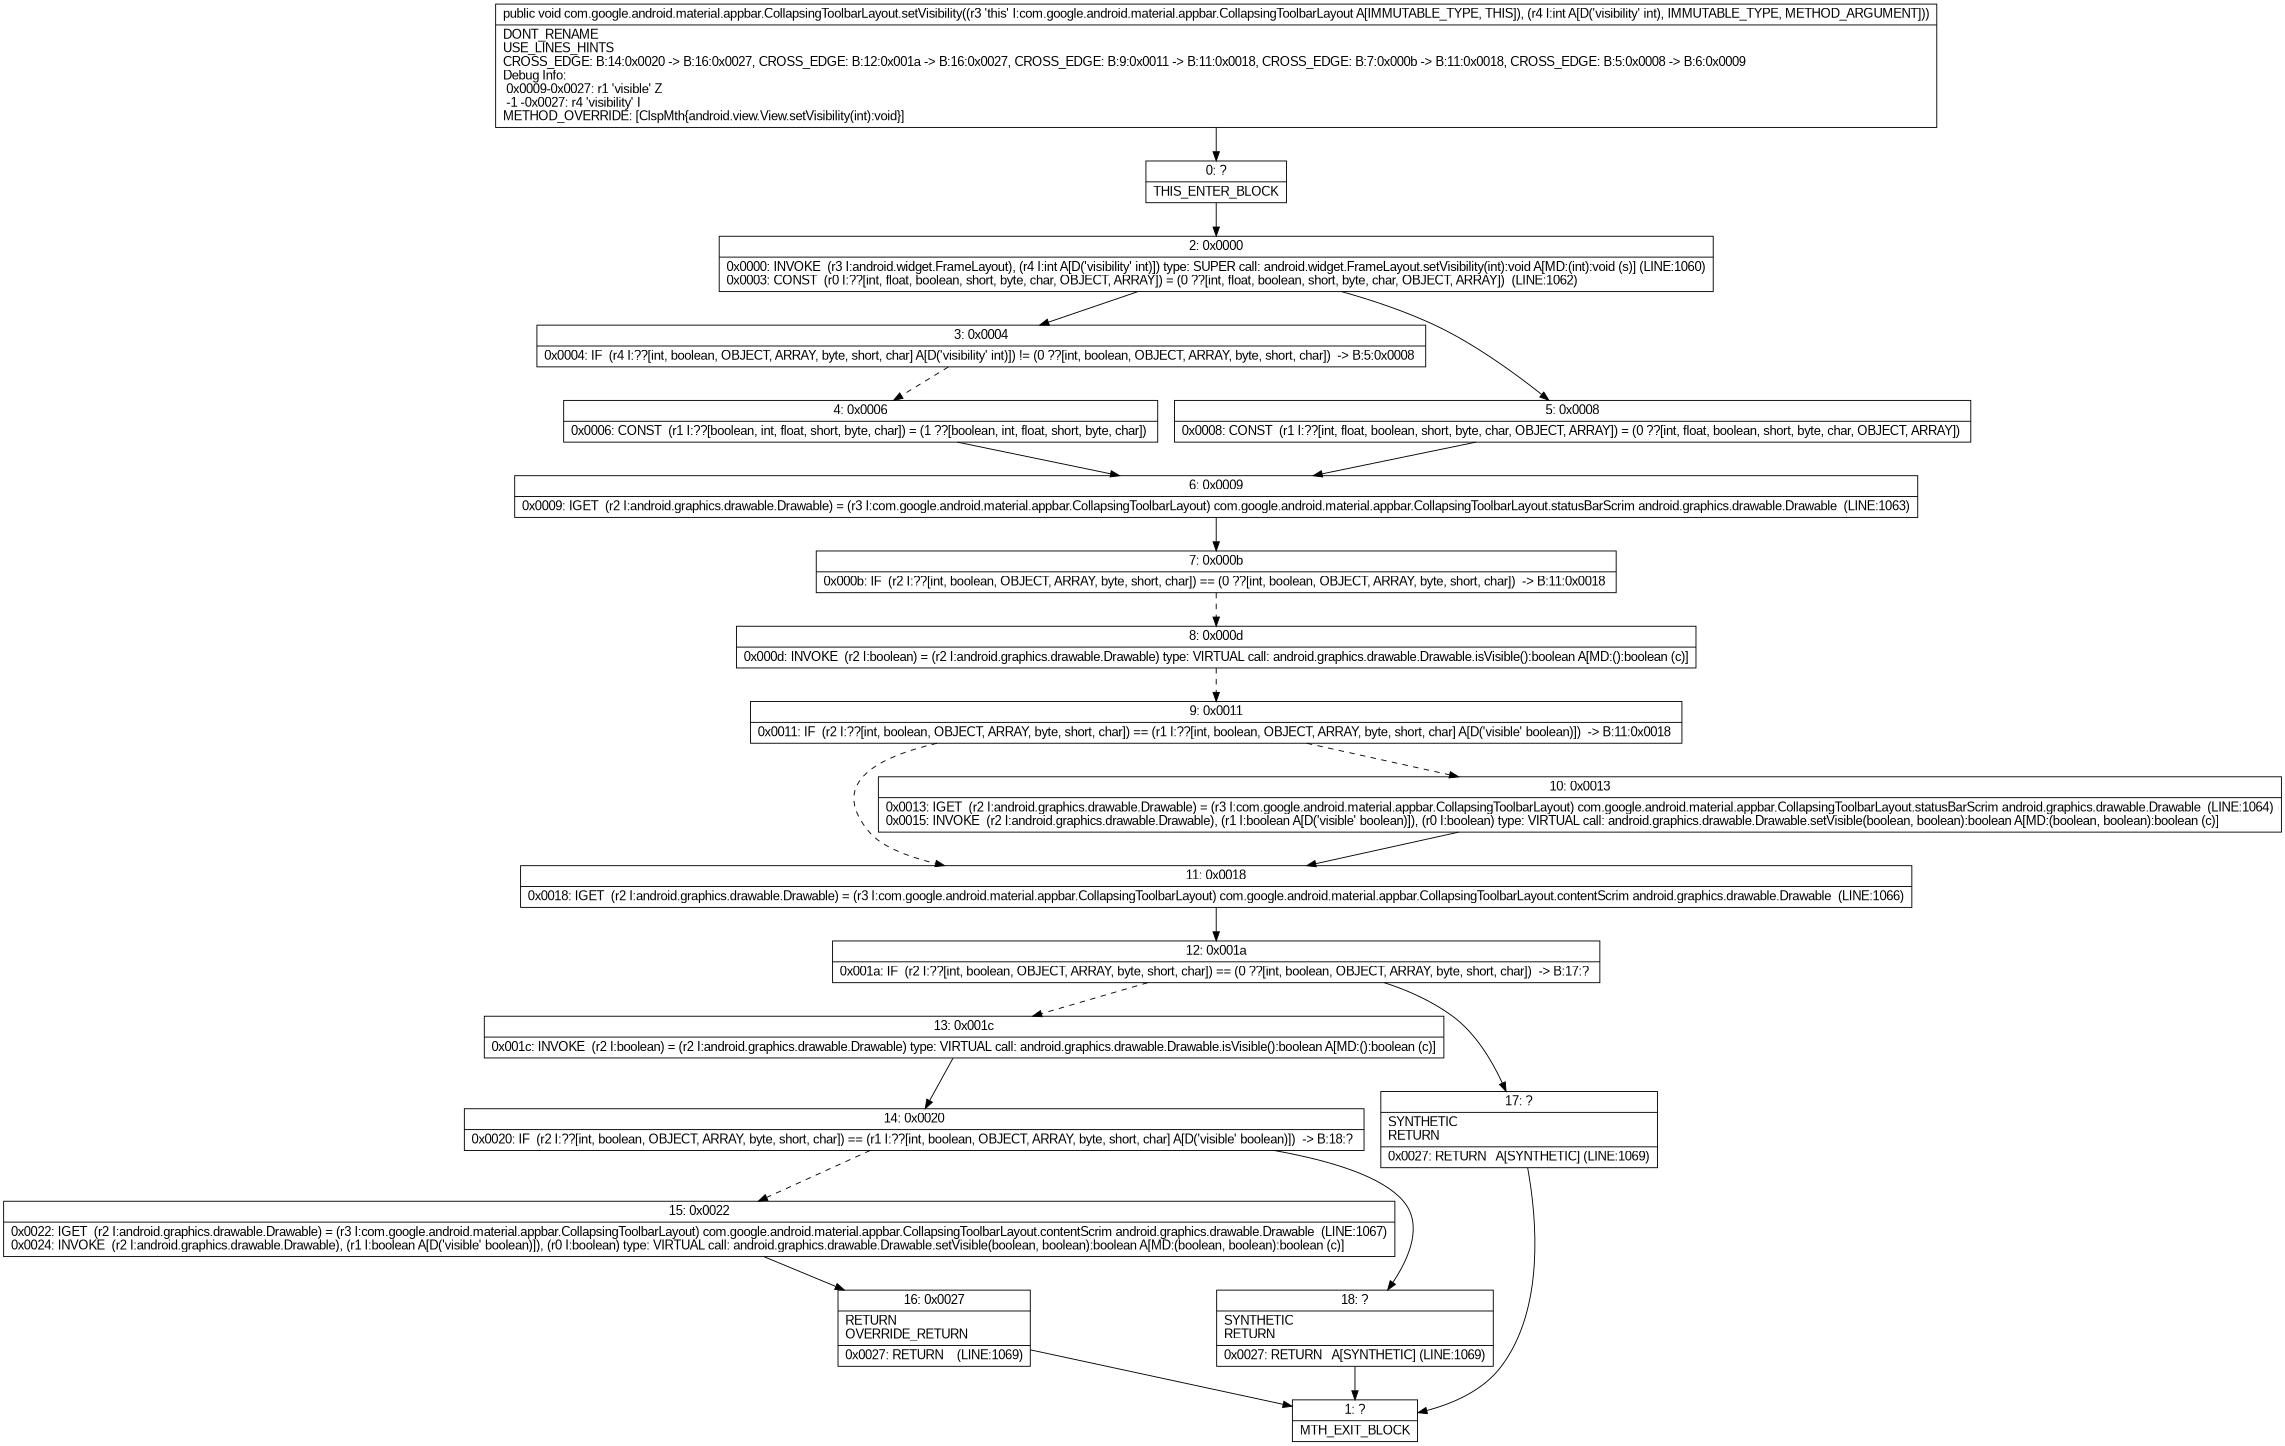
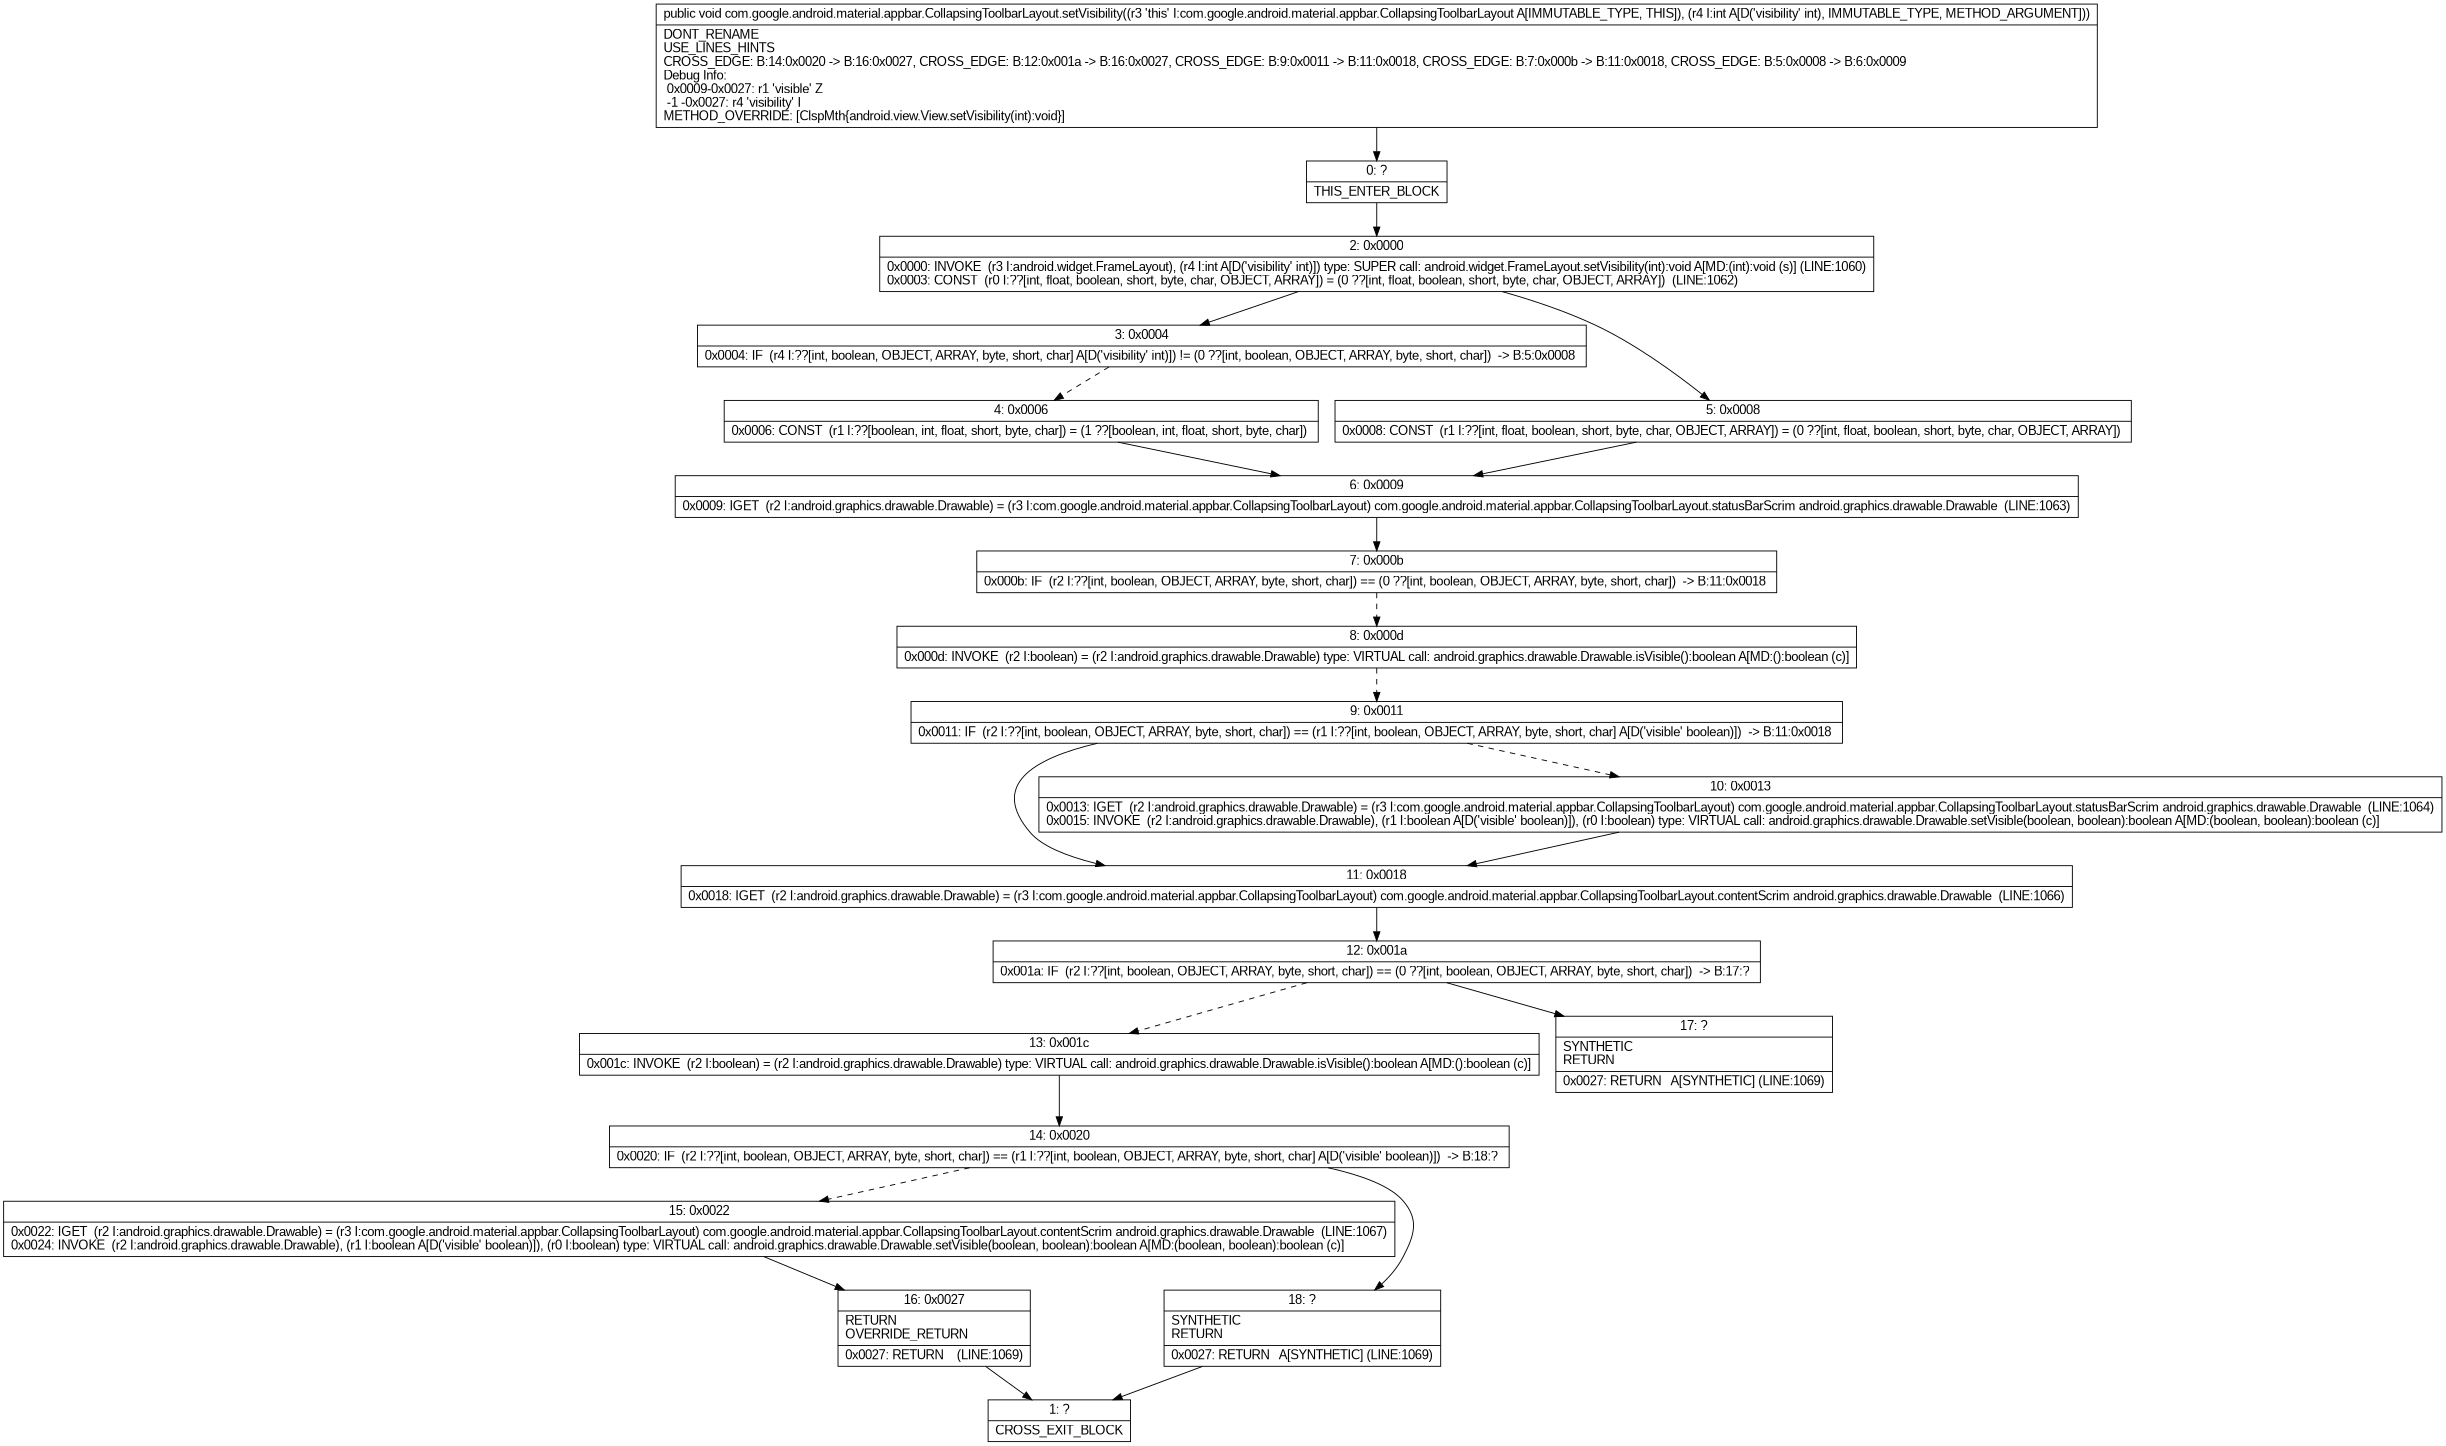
(854, 801) -> (1015, 801)
(1526, 1314) -> none
(1355, 1431) -> (1059, 1431)
